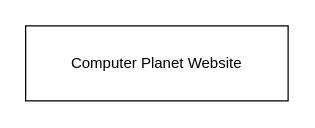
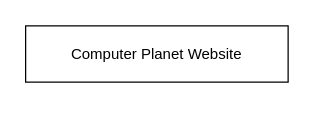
(157, 63) -> (157, 54)
